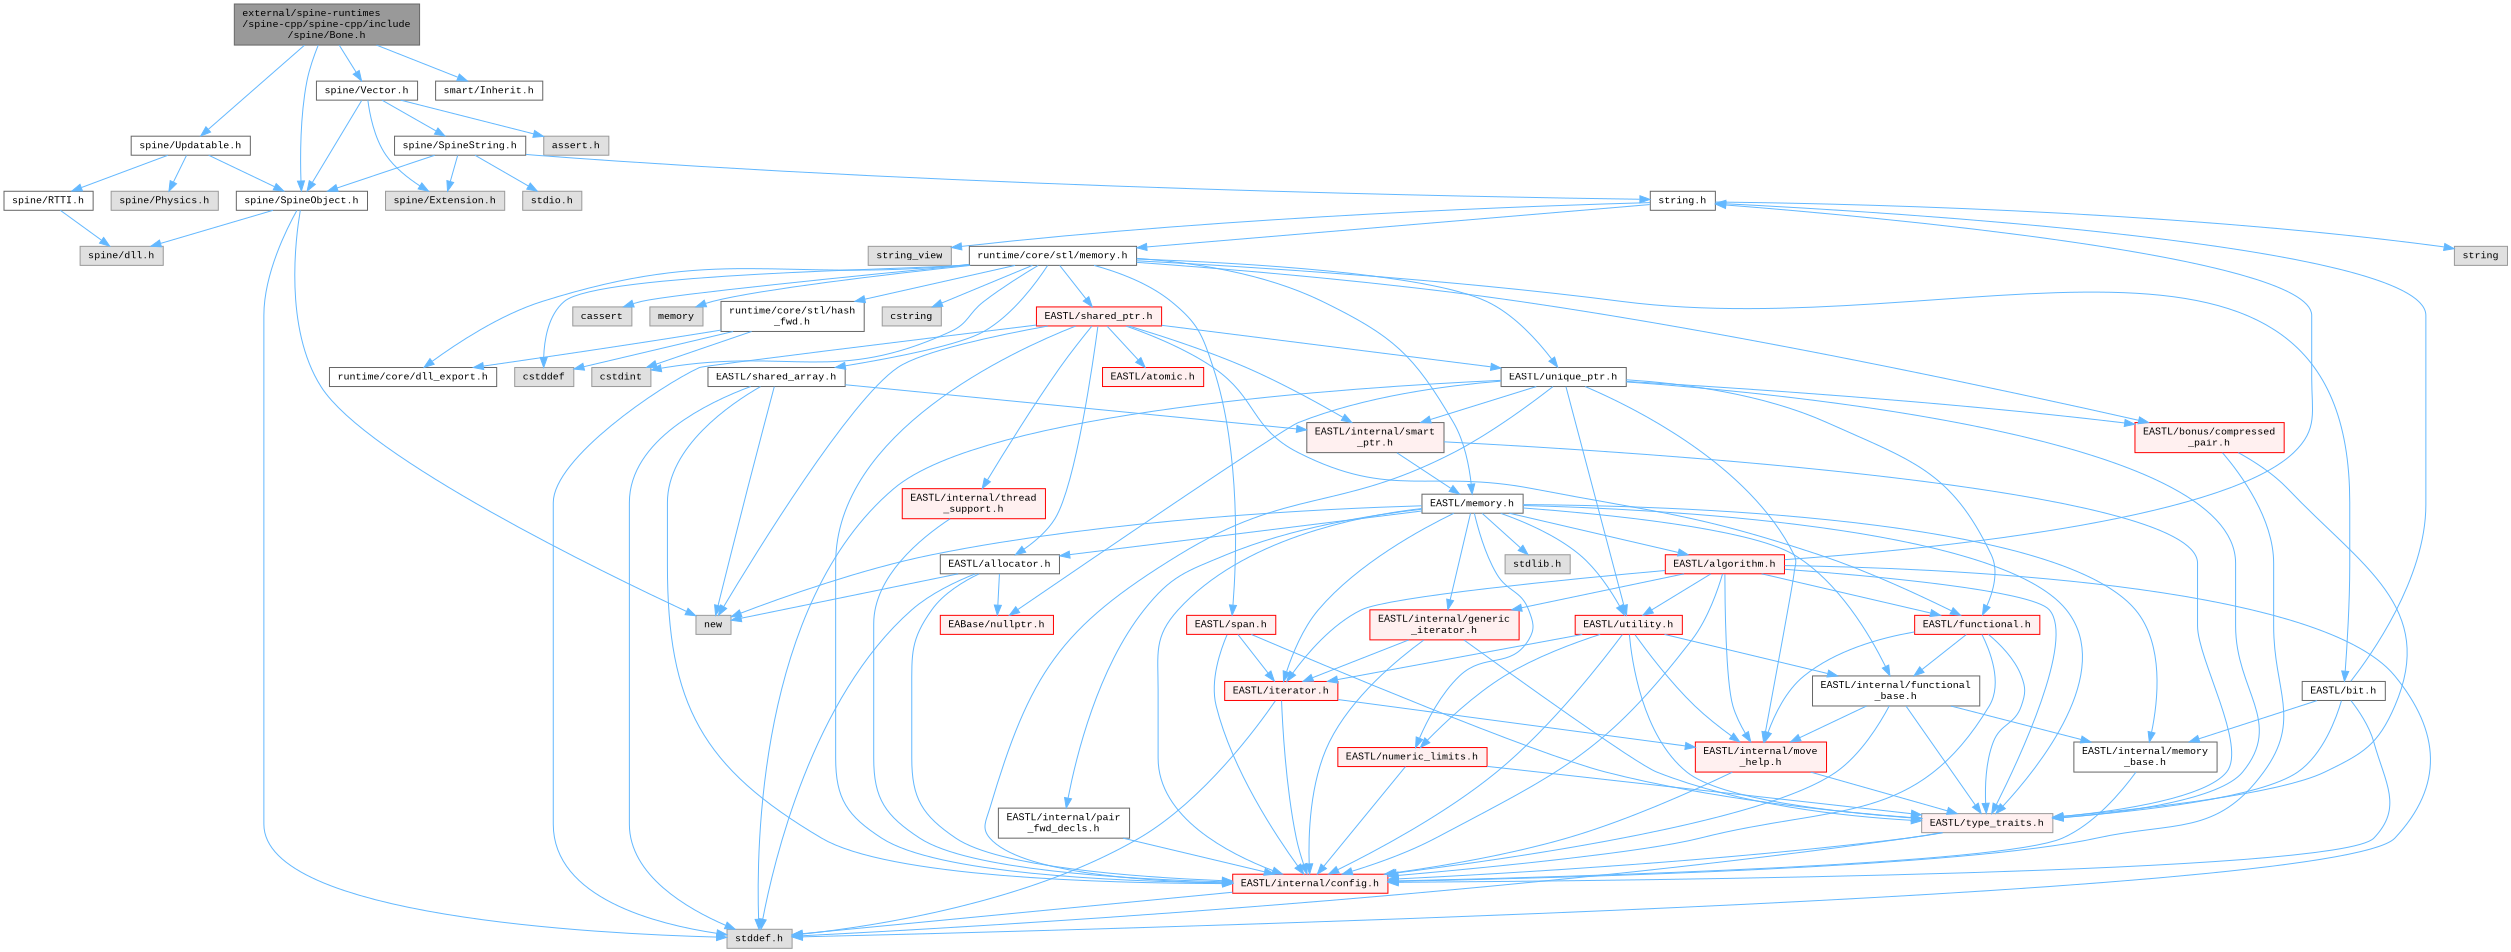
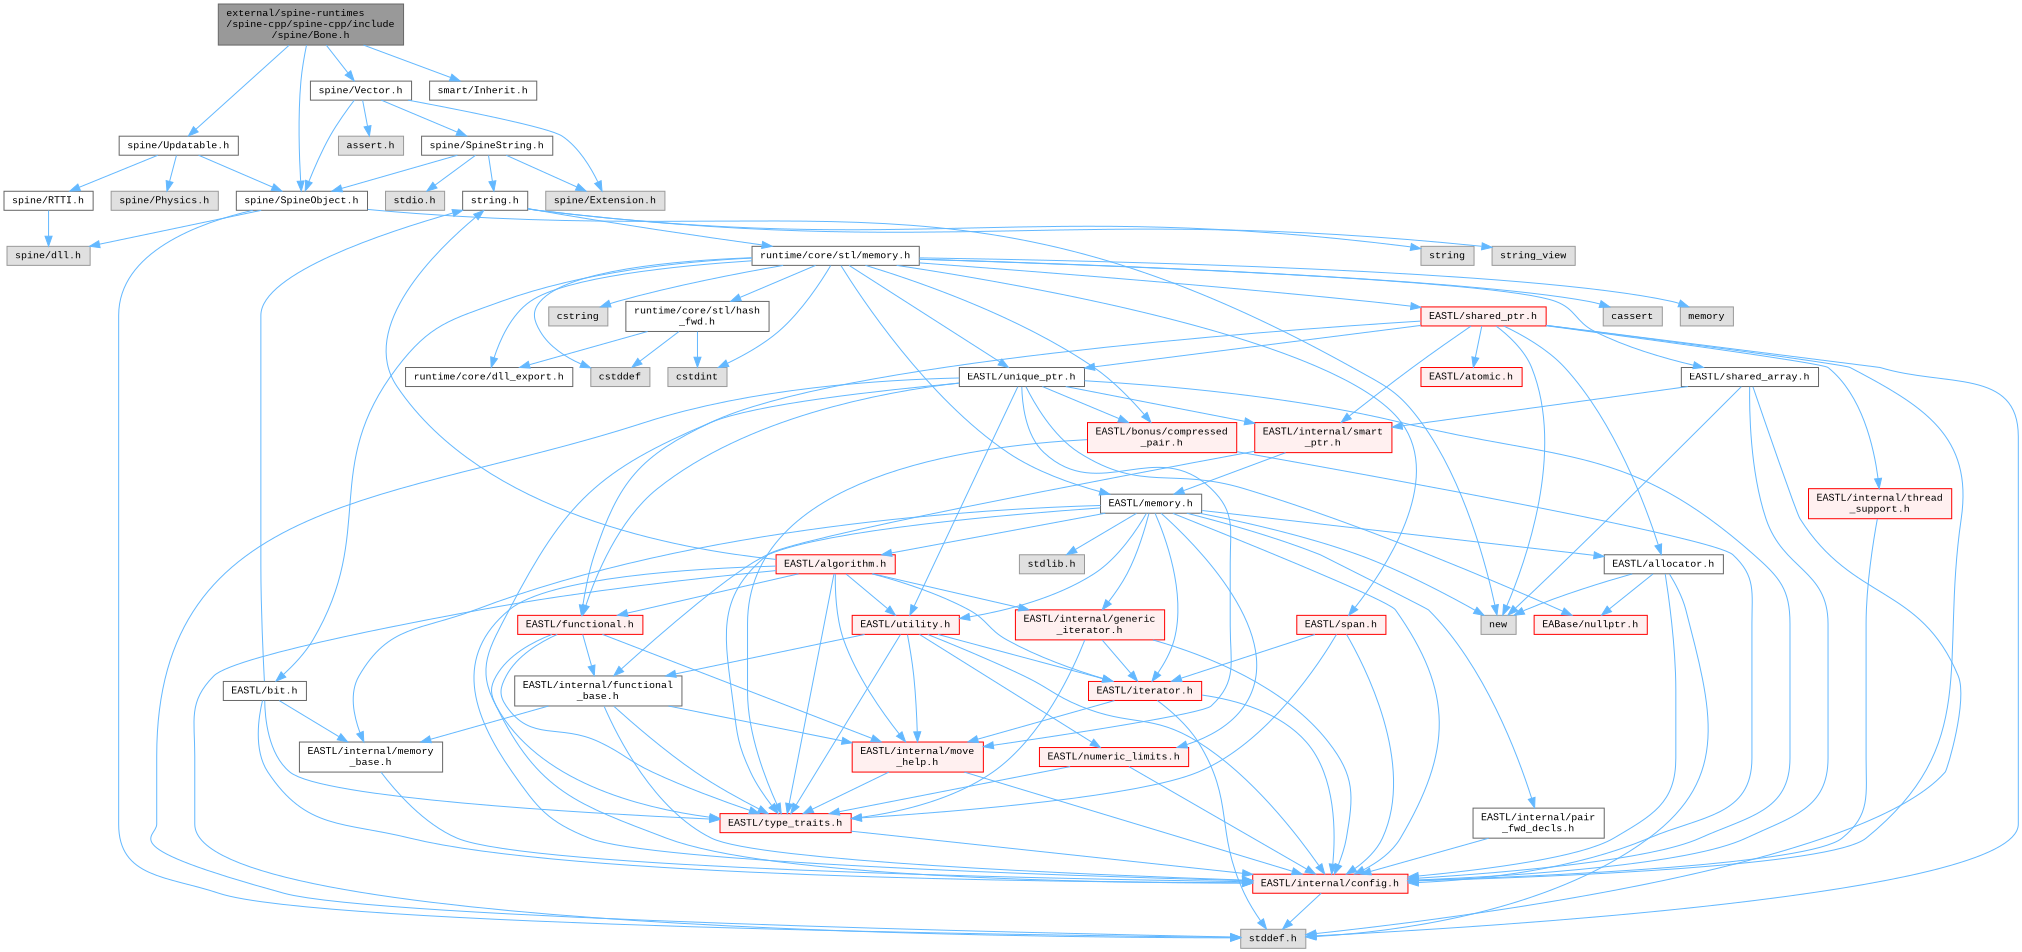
(1375, 438) -> (1323, 438)
(1894, 540) -> none
(1987, 823) -> (786, 823)
(1373, 897) -> none
